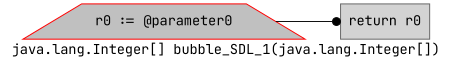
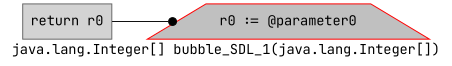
(304, 22) -> (140, 22)
